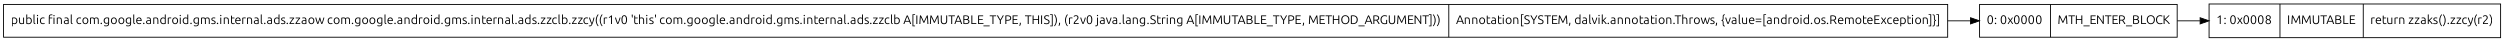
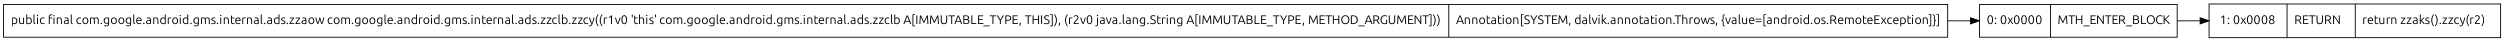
(2322, 20) -> (2318, 20)
